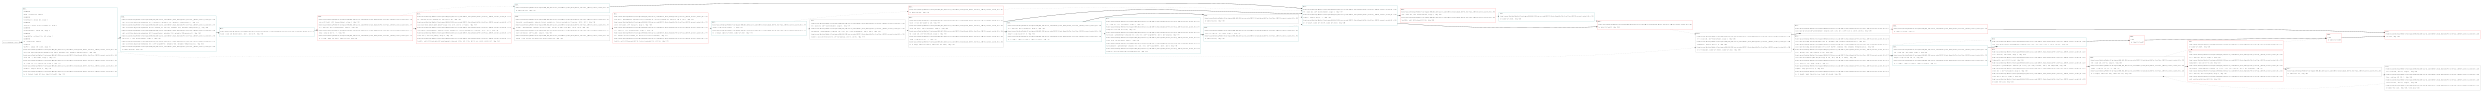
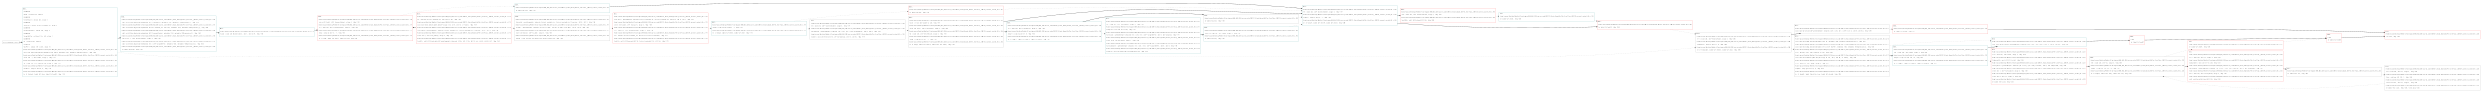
(414, 29) -> (415, 28)
